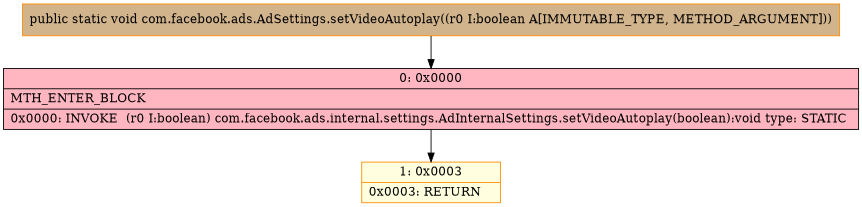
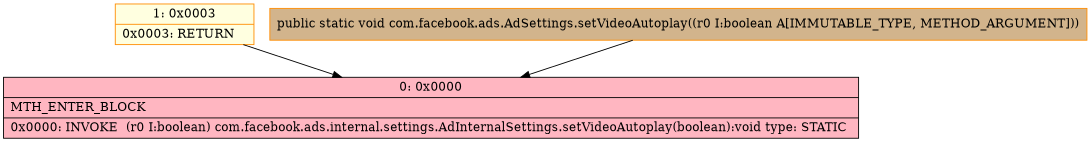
(431, 141) -> (288, 60)
